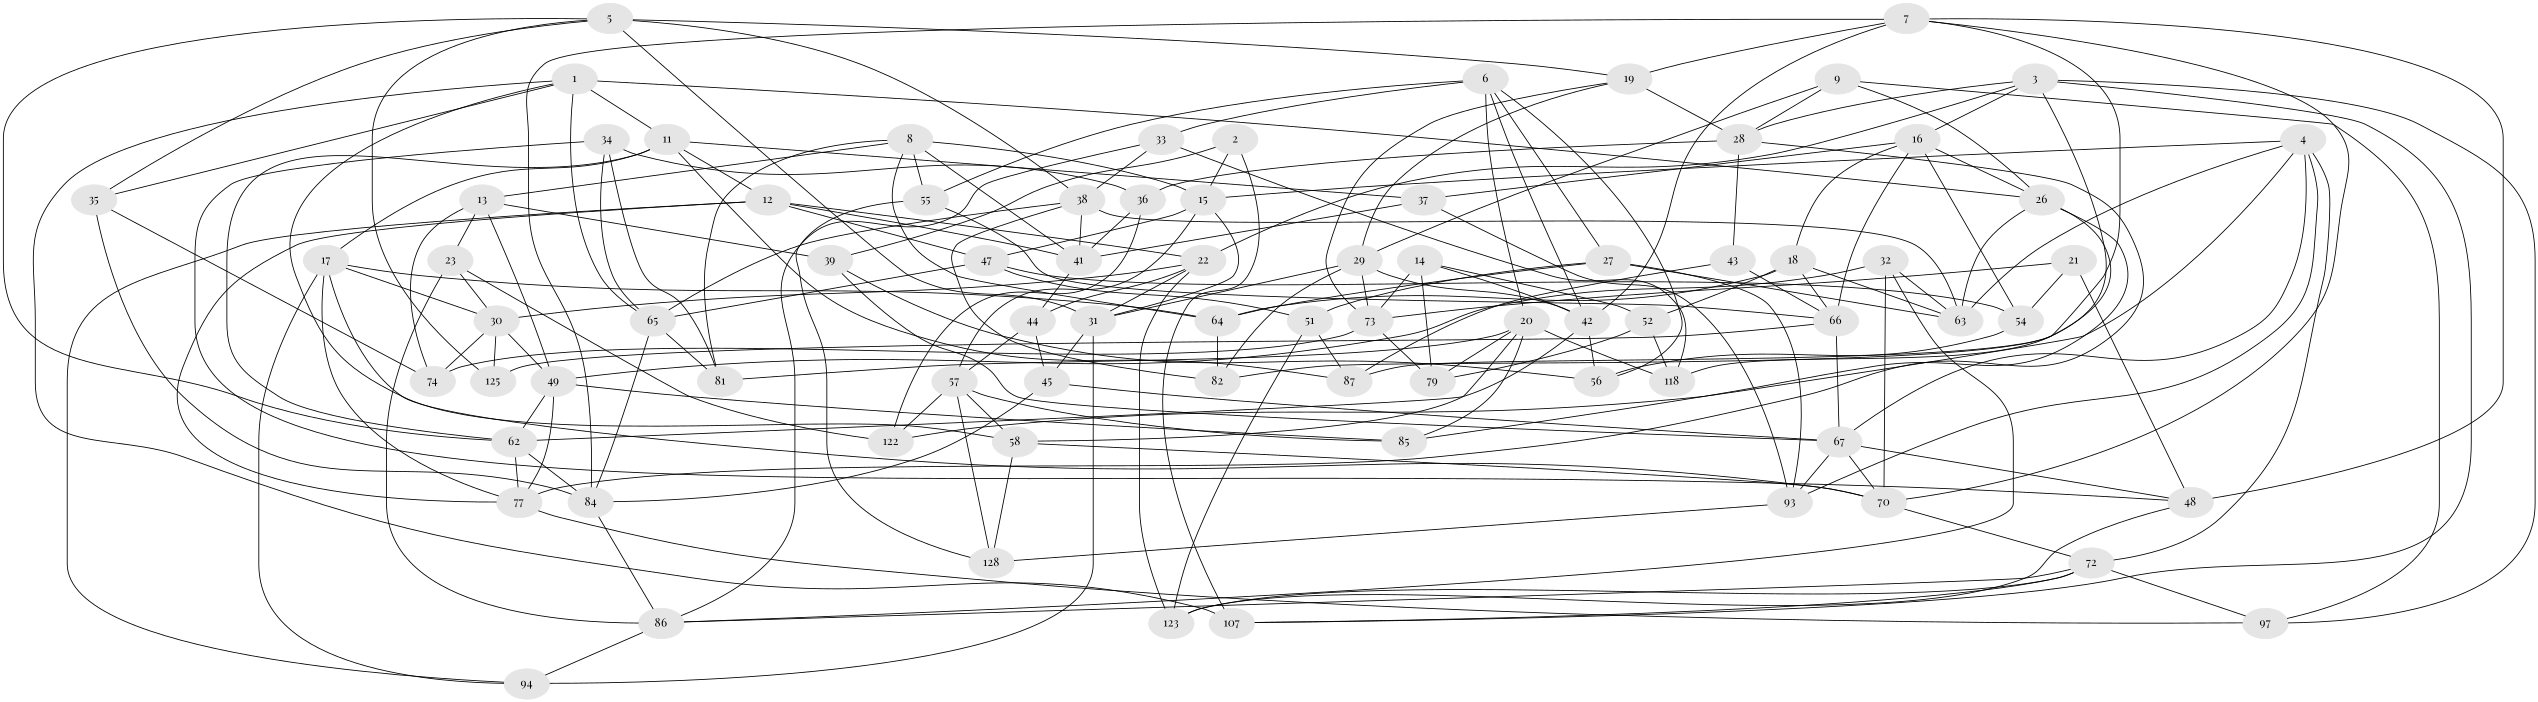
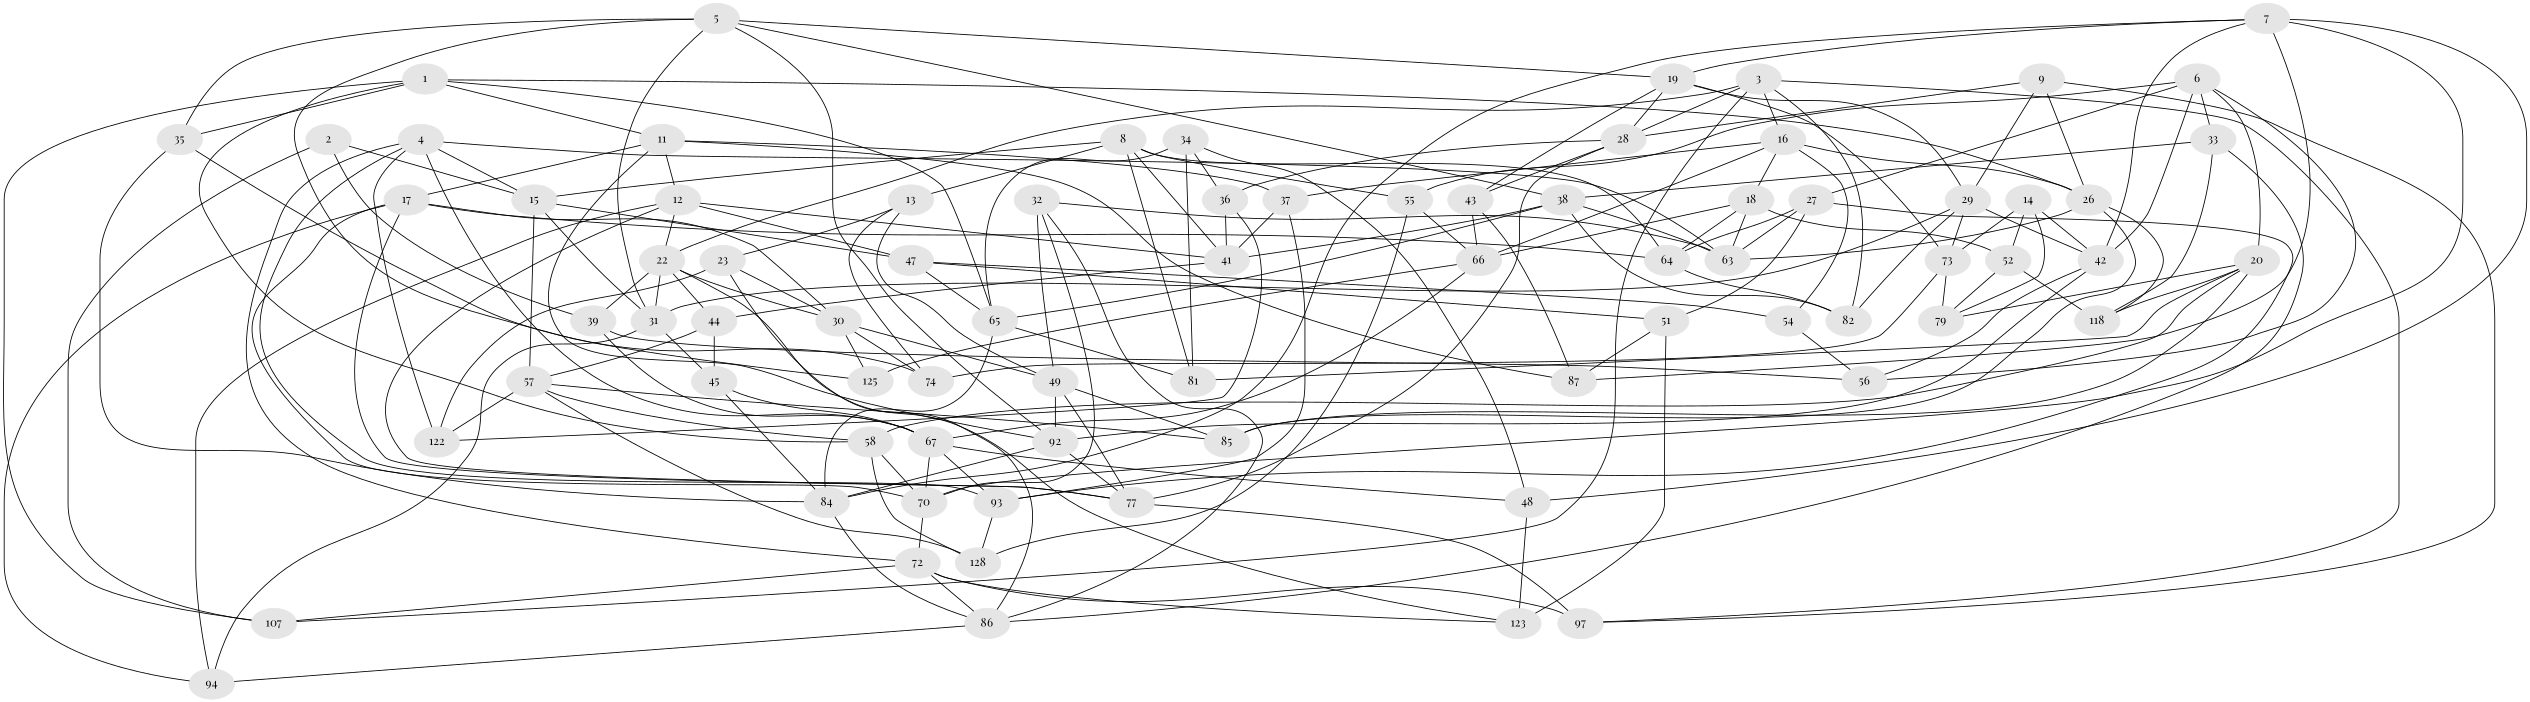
none -> (1575, 135)
(656, 230) -> (628, 291)
(2074, 260) -> none
(514, 442) -> (1055, 442)
